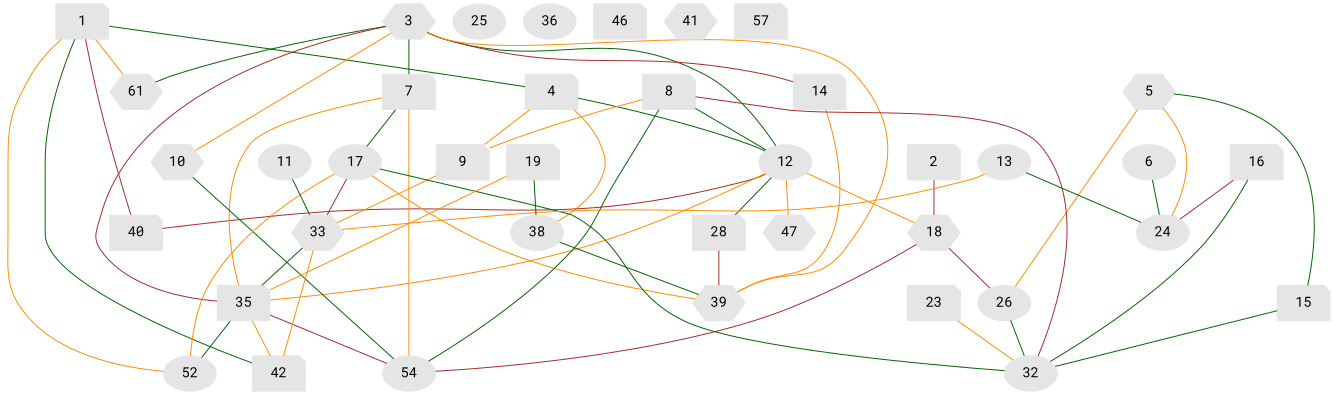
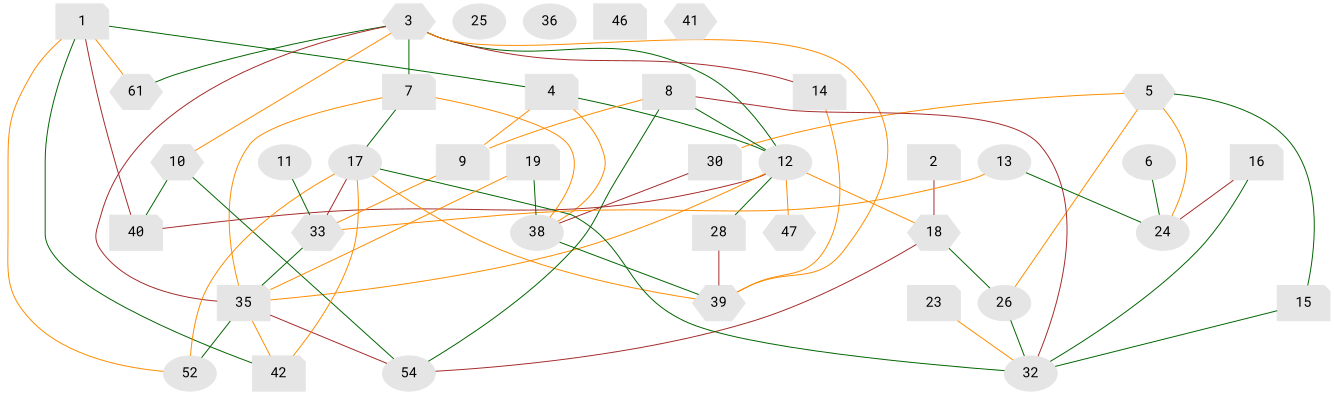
(761, 22) -> none
none -> (715, 162)
none -> (157, 198)
(409, 233) -> (532, 123)
(969, 268) -> (969, 268)
(298, 306) -> (344, 274)
